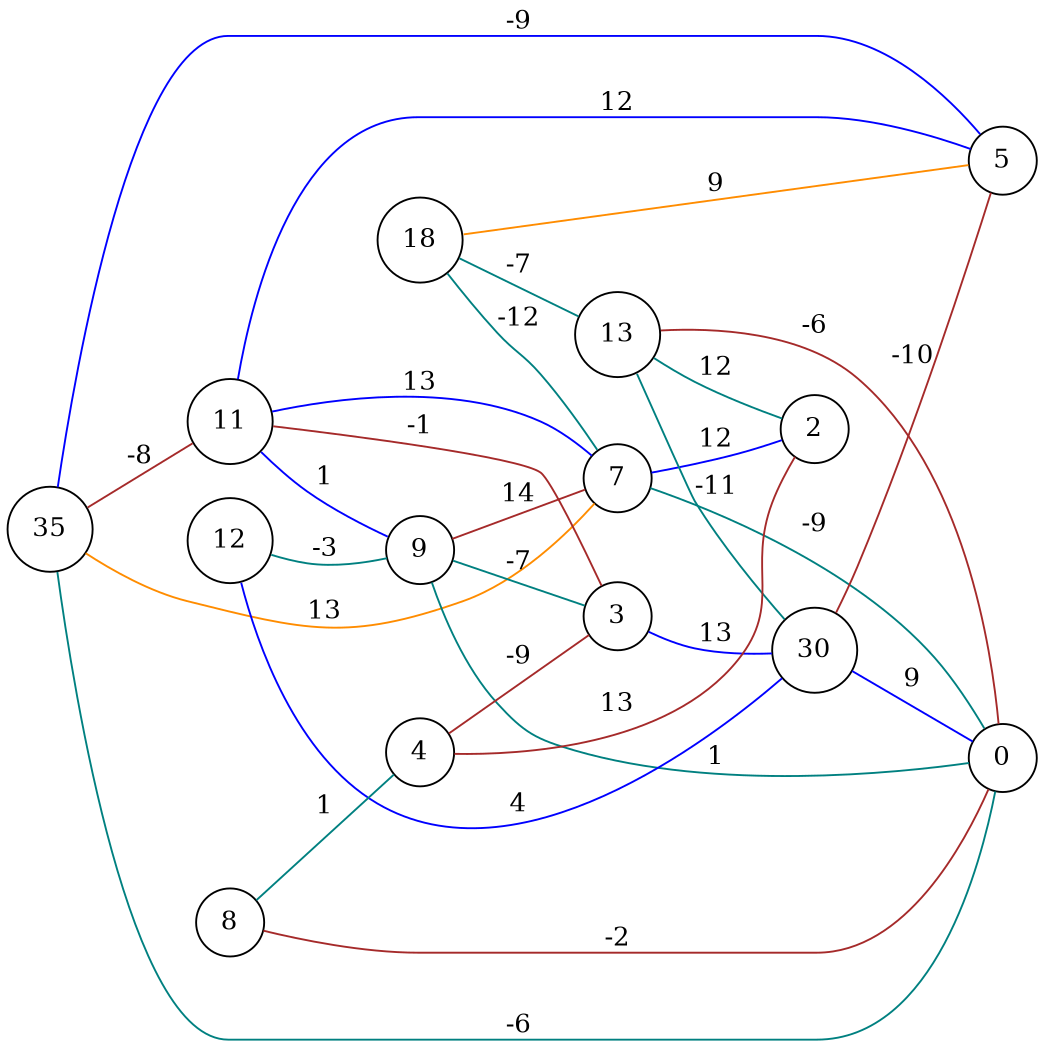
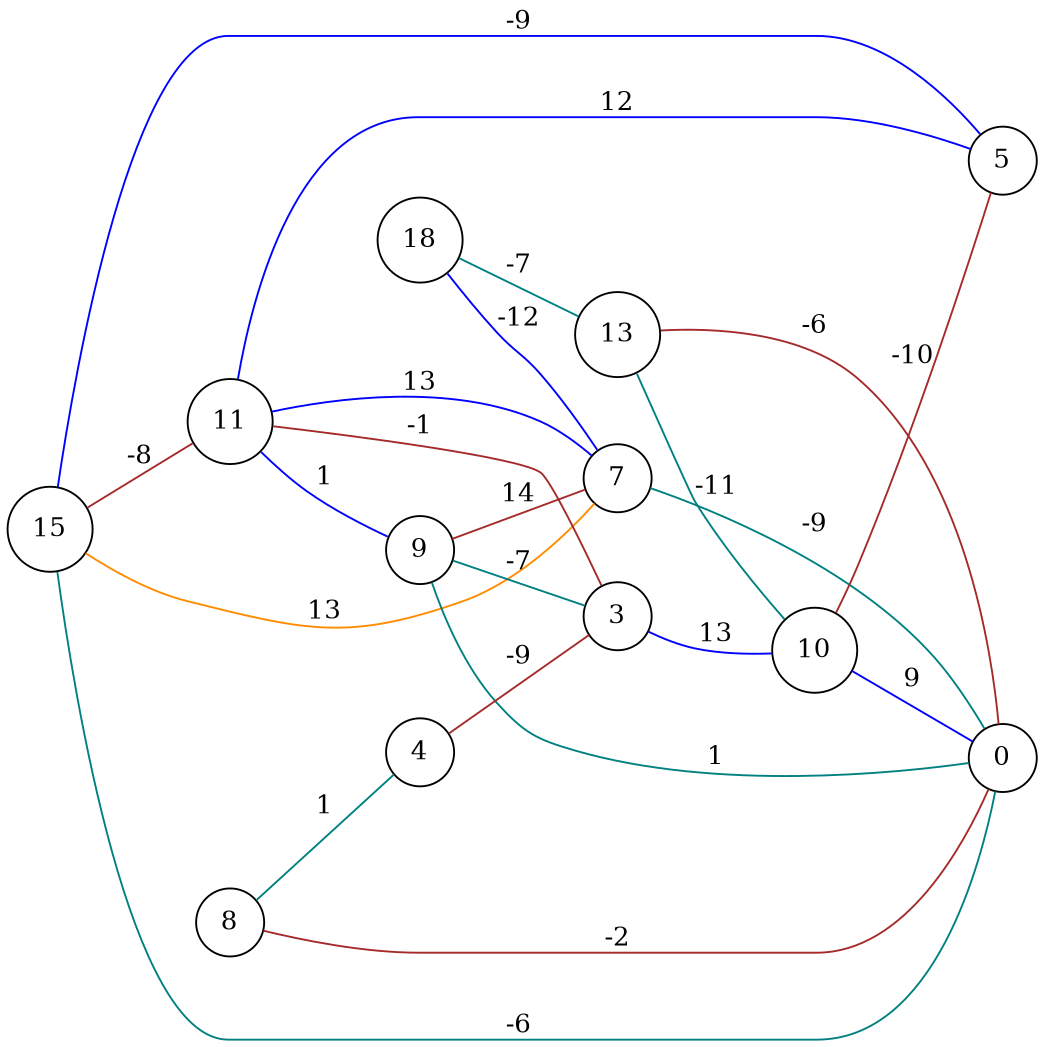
(716, 200) -> none
(526, 359) -> (526, 359)
(815, 429) -> none
(50, 529) -> (50, 529)
(230, 541) -> none
(815, 650) -> (815, 650)
